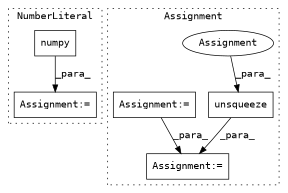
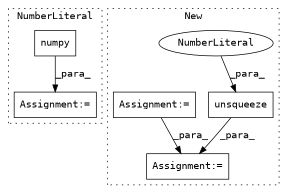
(193, 17) -> (193, 17)
(228, 43) -> (216, 43)
